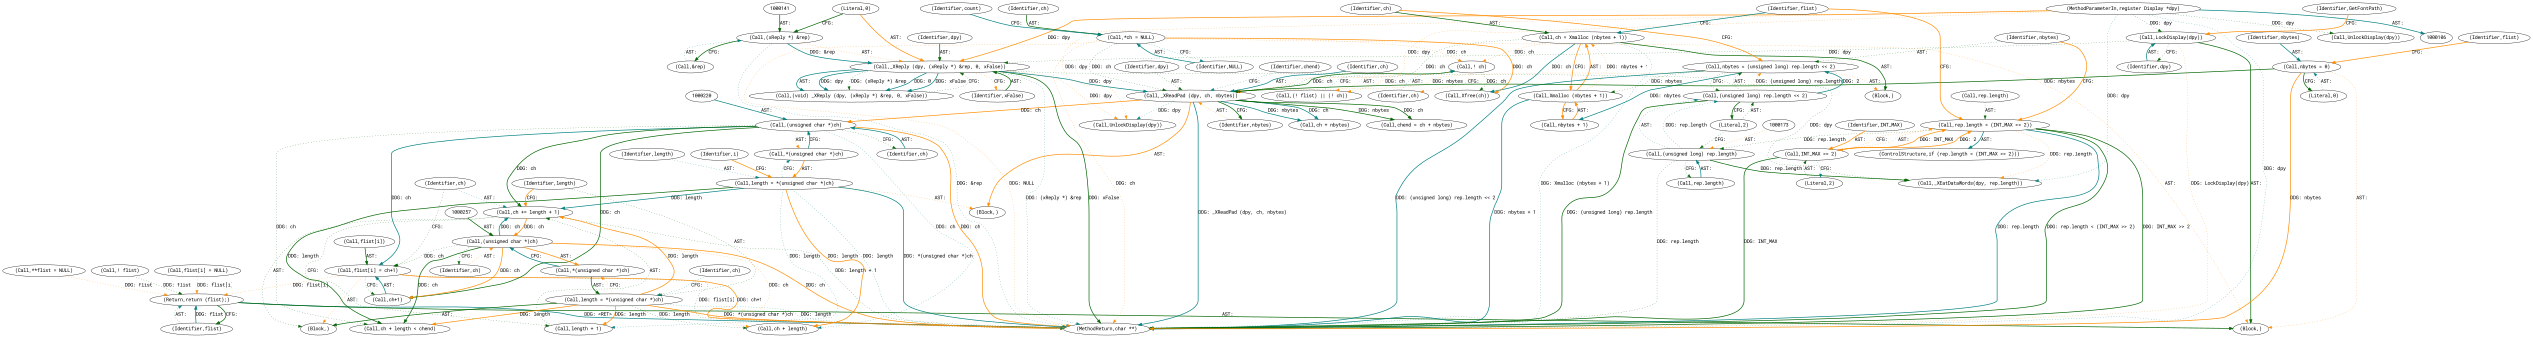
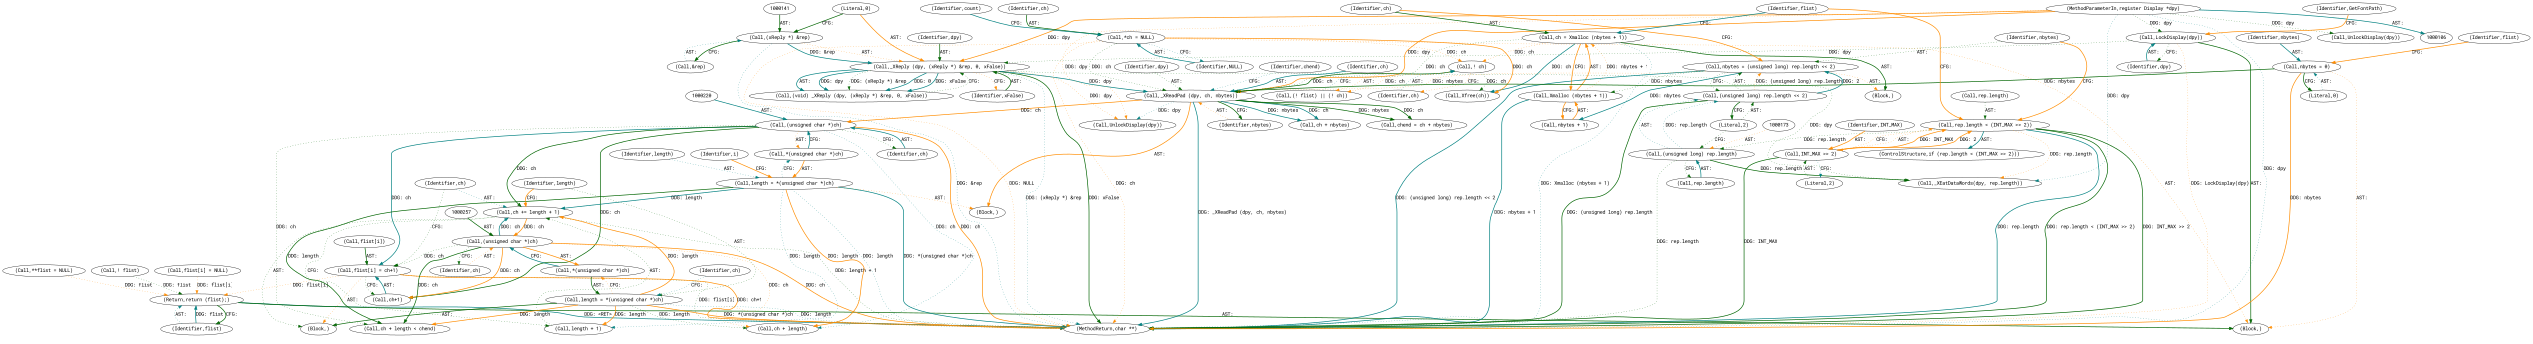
(1635, 27) -> (1635, 27)
